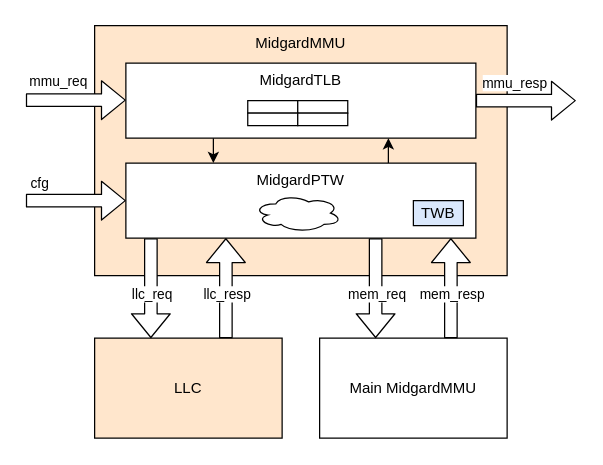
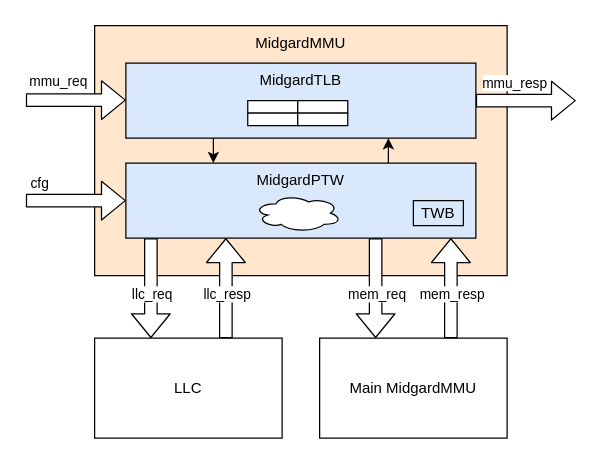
(301, 81) -> (301, 81)
(301, 181) -> (301, 181)
(188, 388) -> (188, 388)
